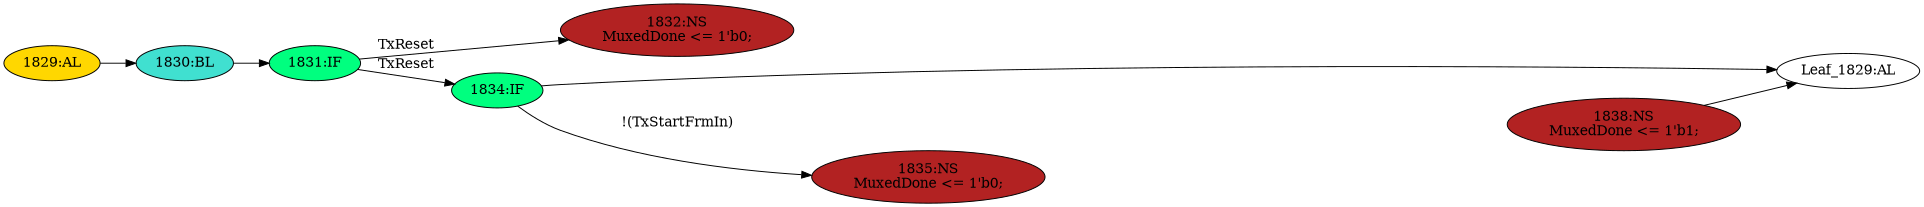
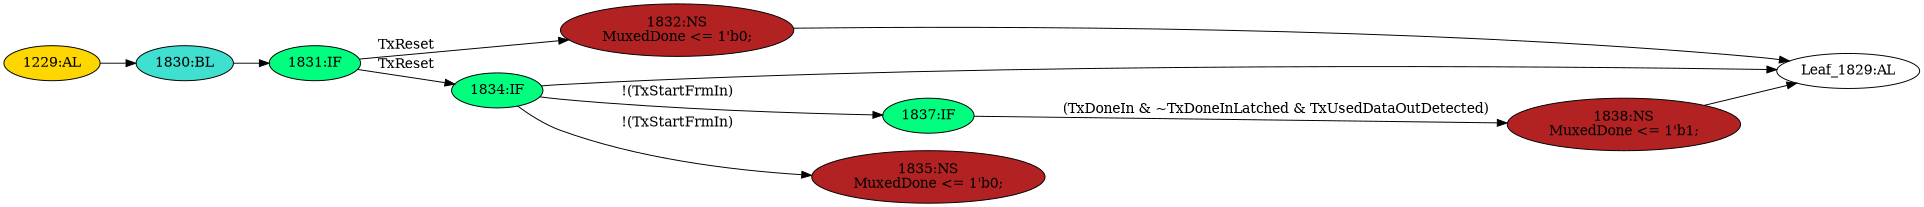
none -> (1287, 32)
(52, 63) -> (52, 63)
none -> (928, 116)
